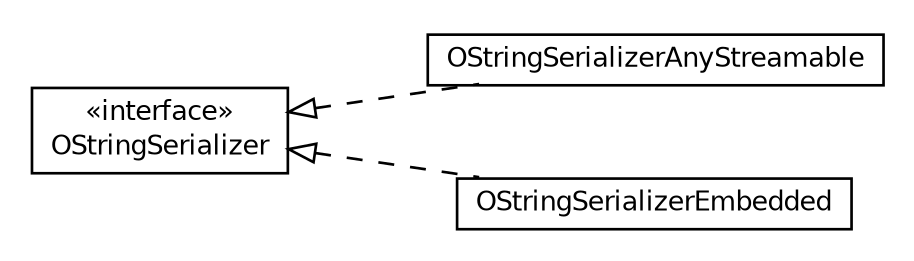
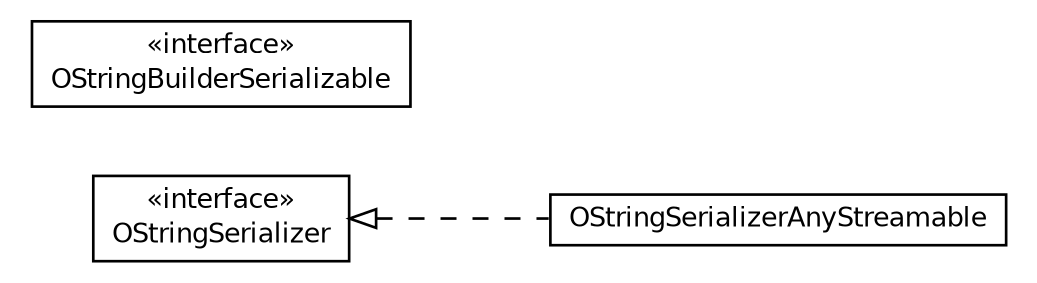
none -> (221, 64)
(654, 203) -> none
